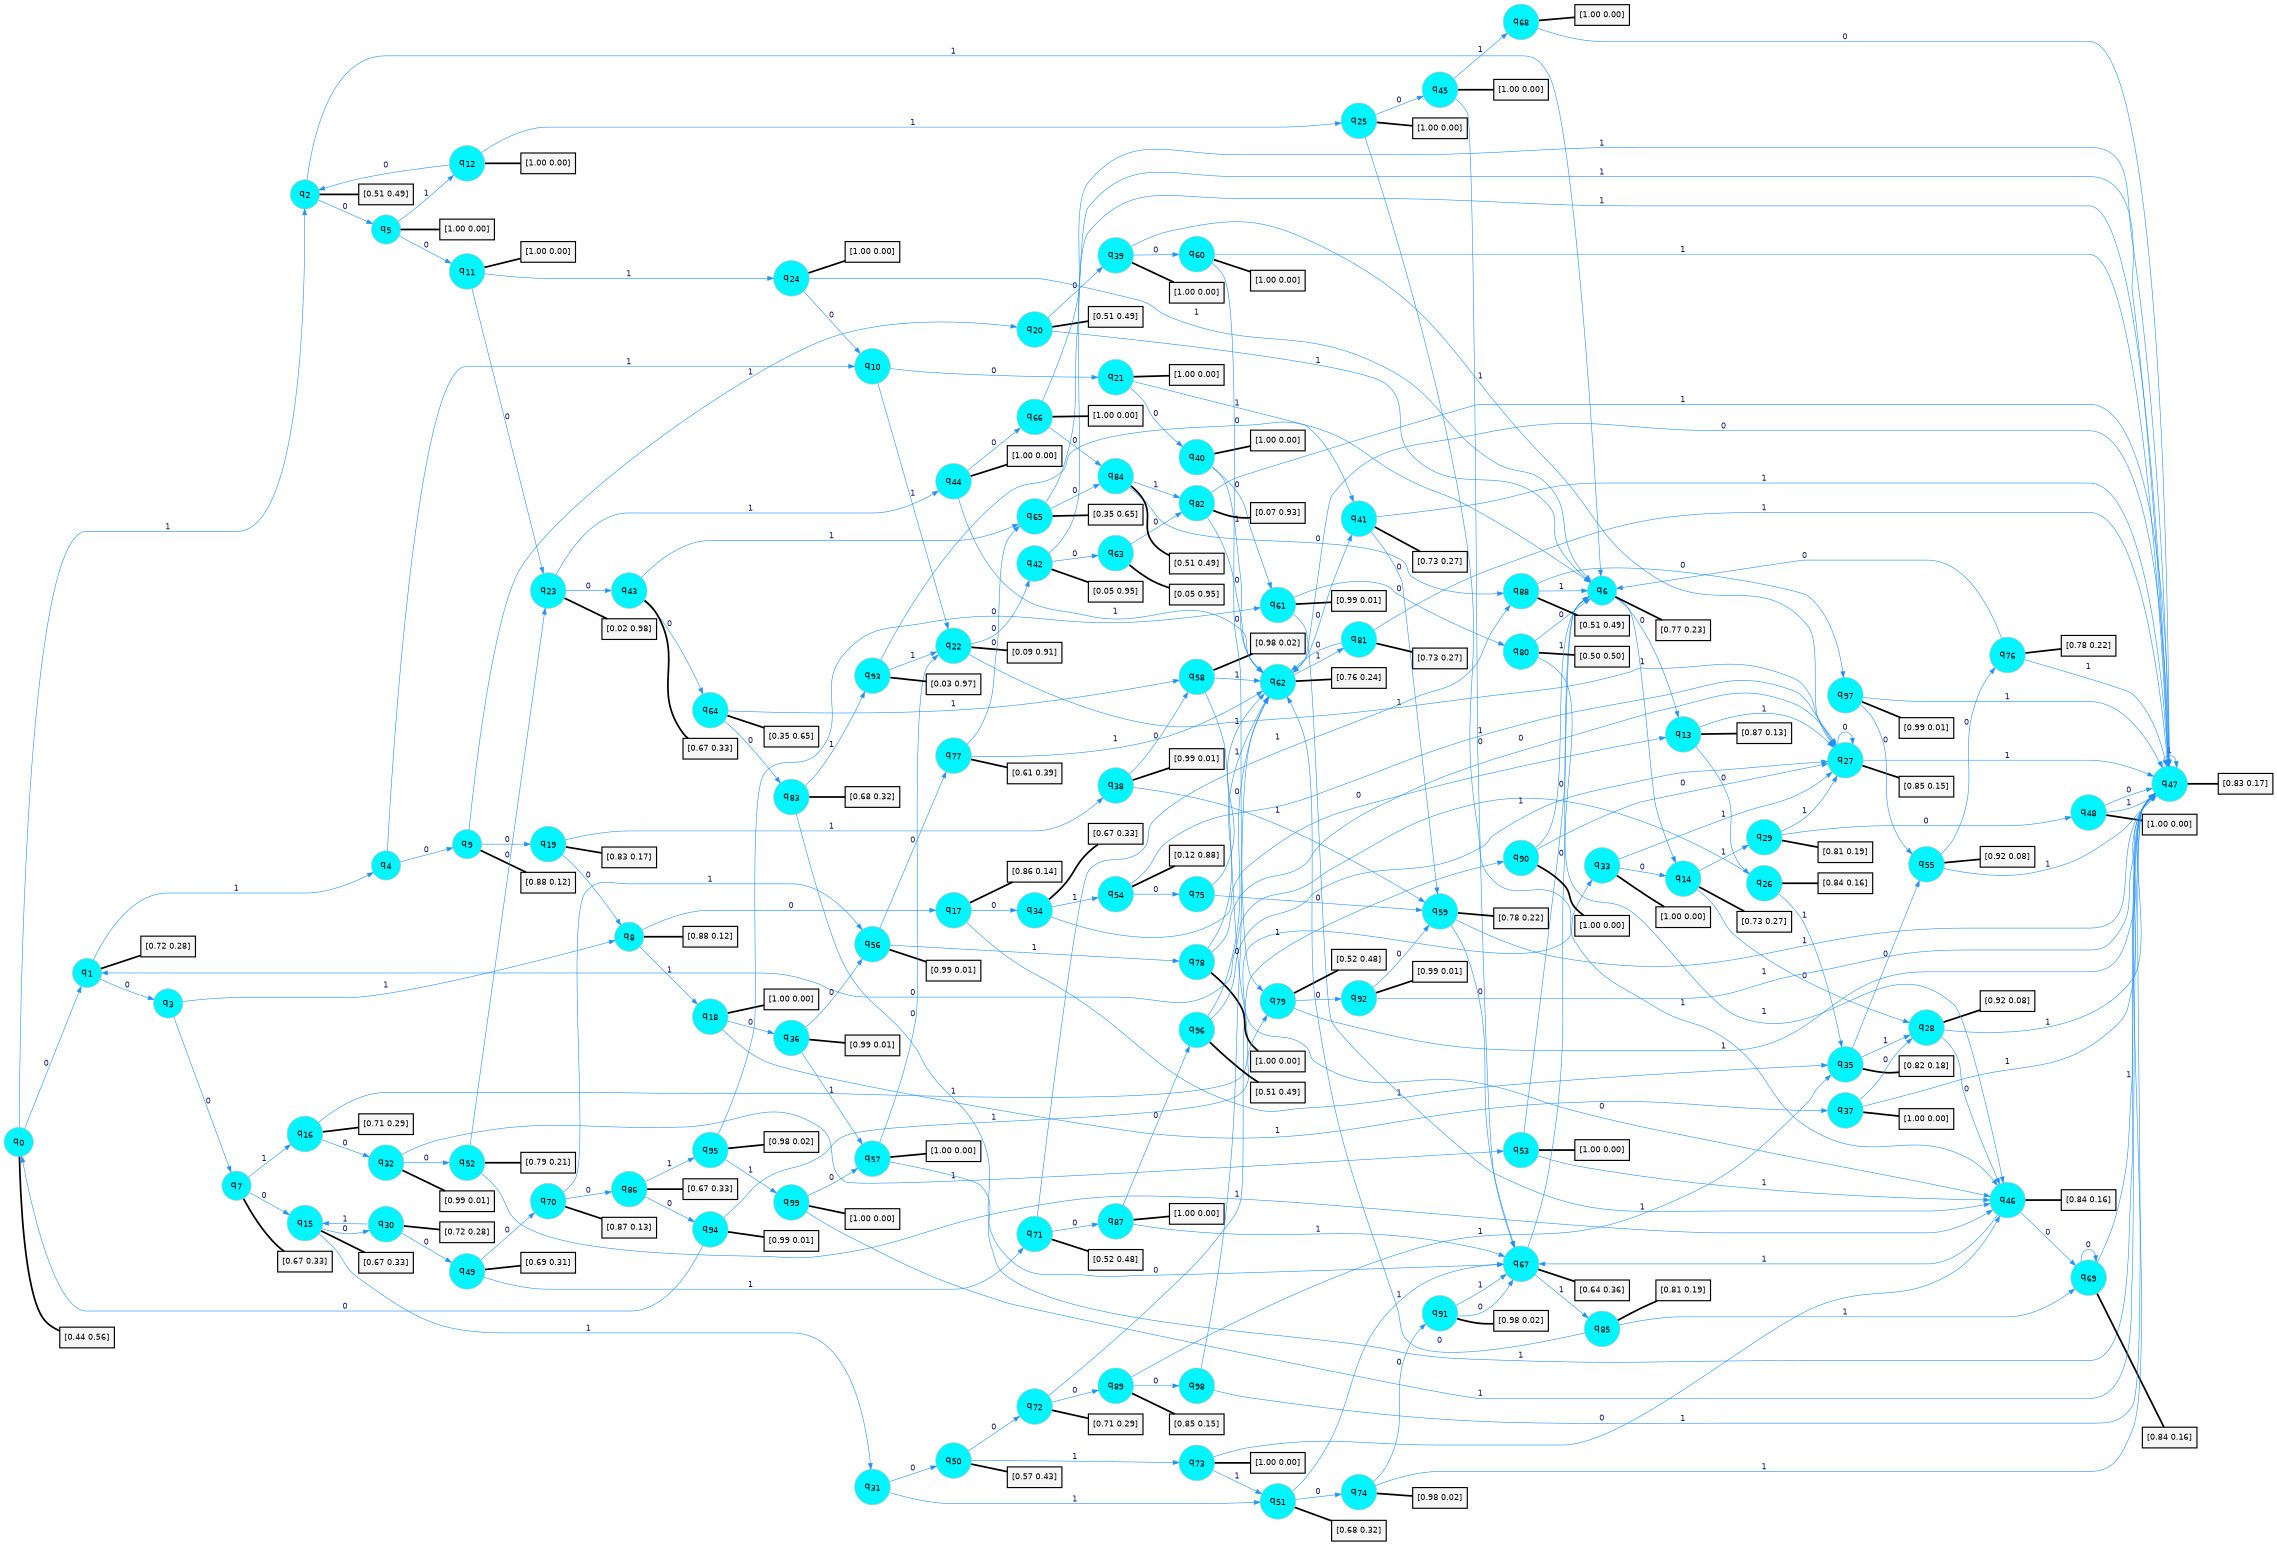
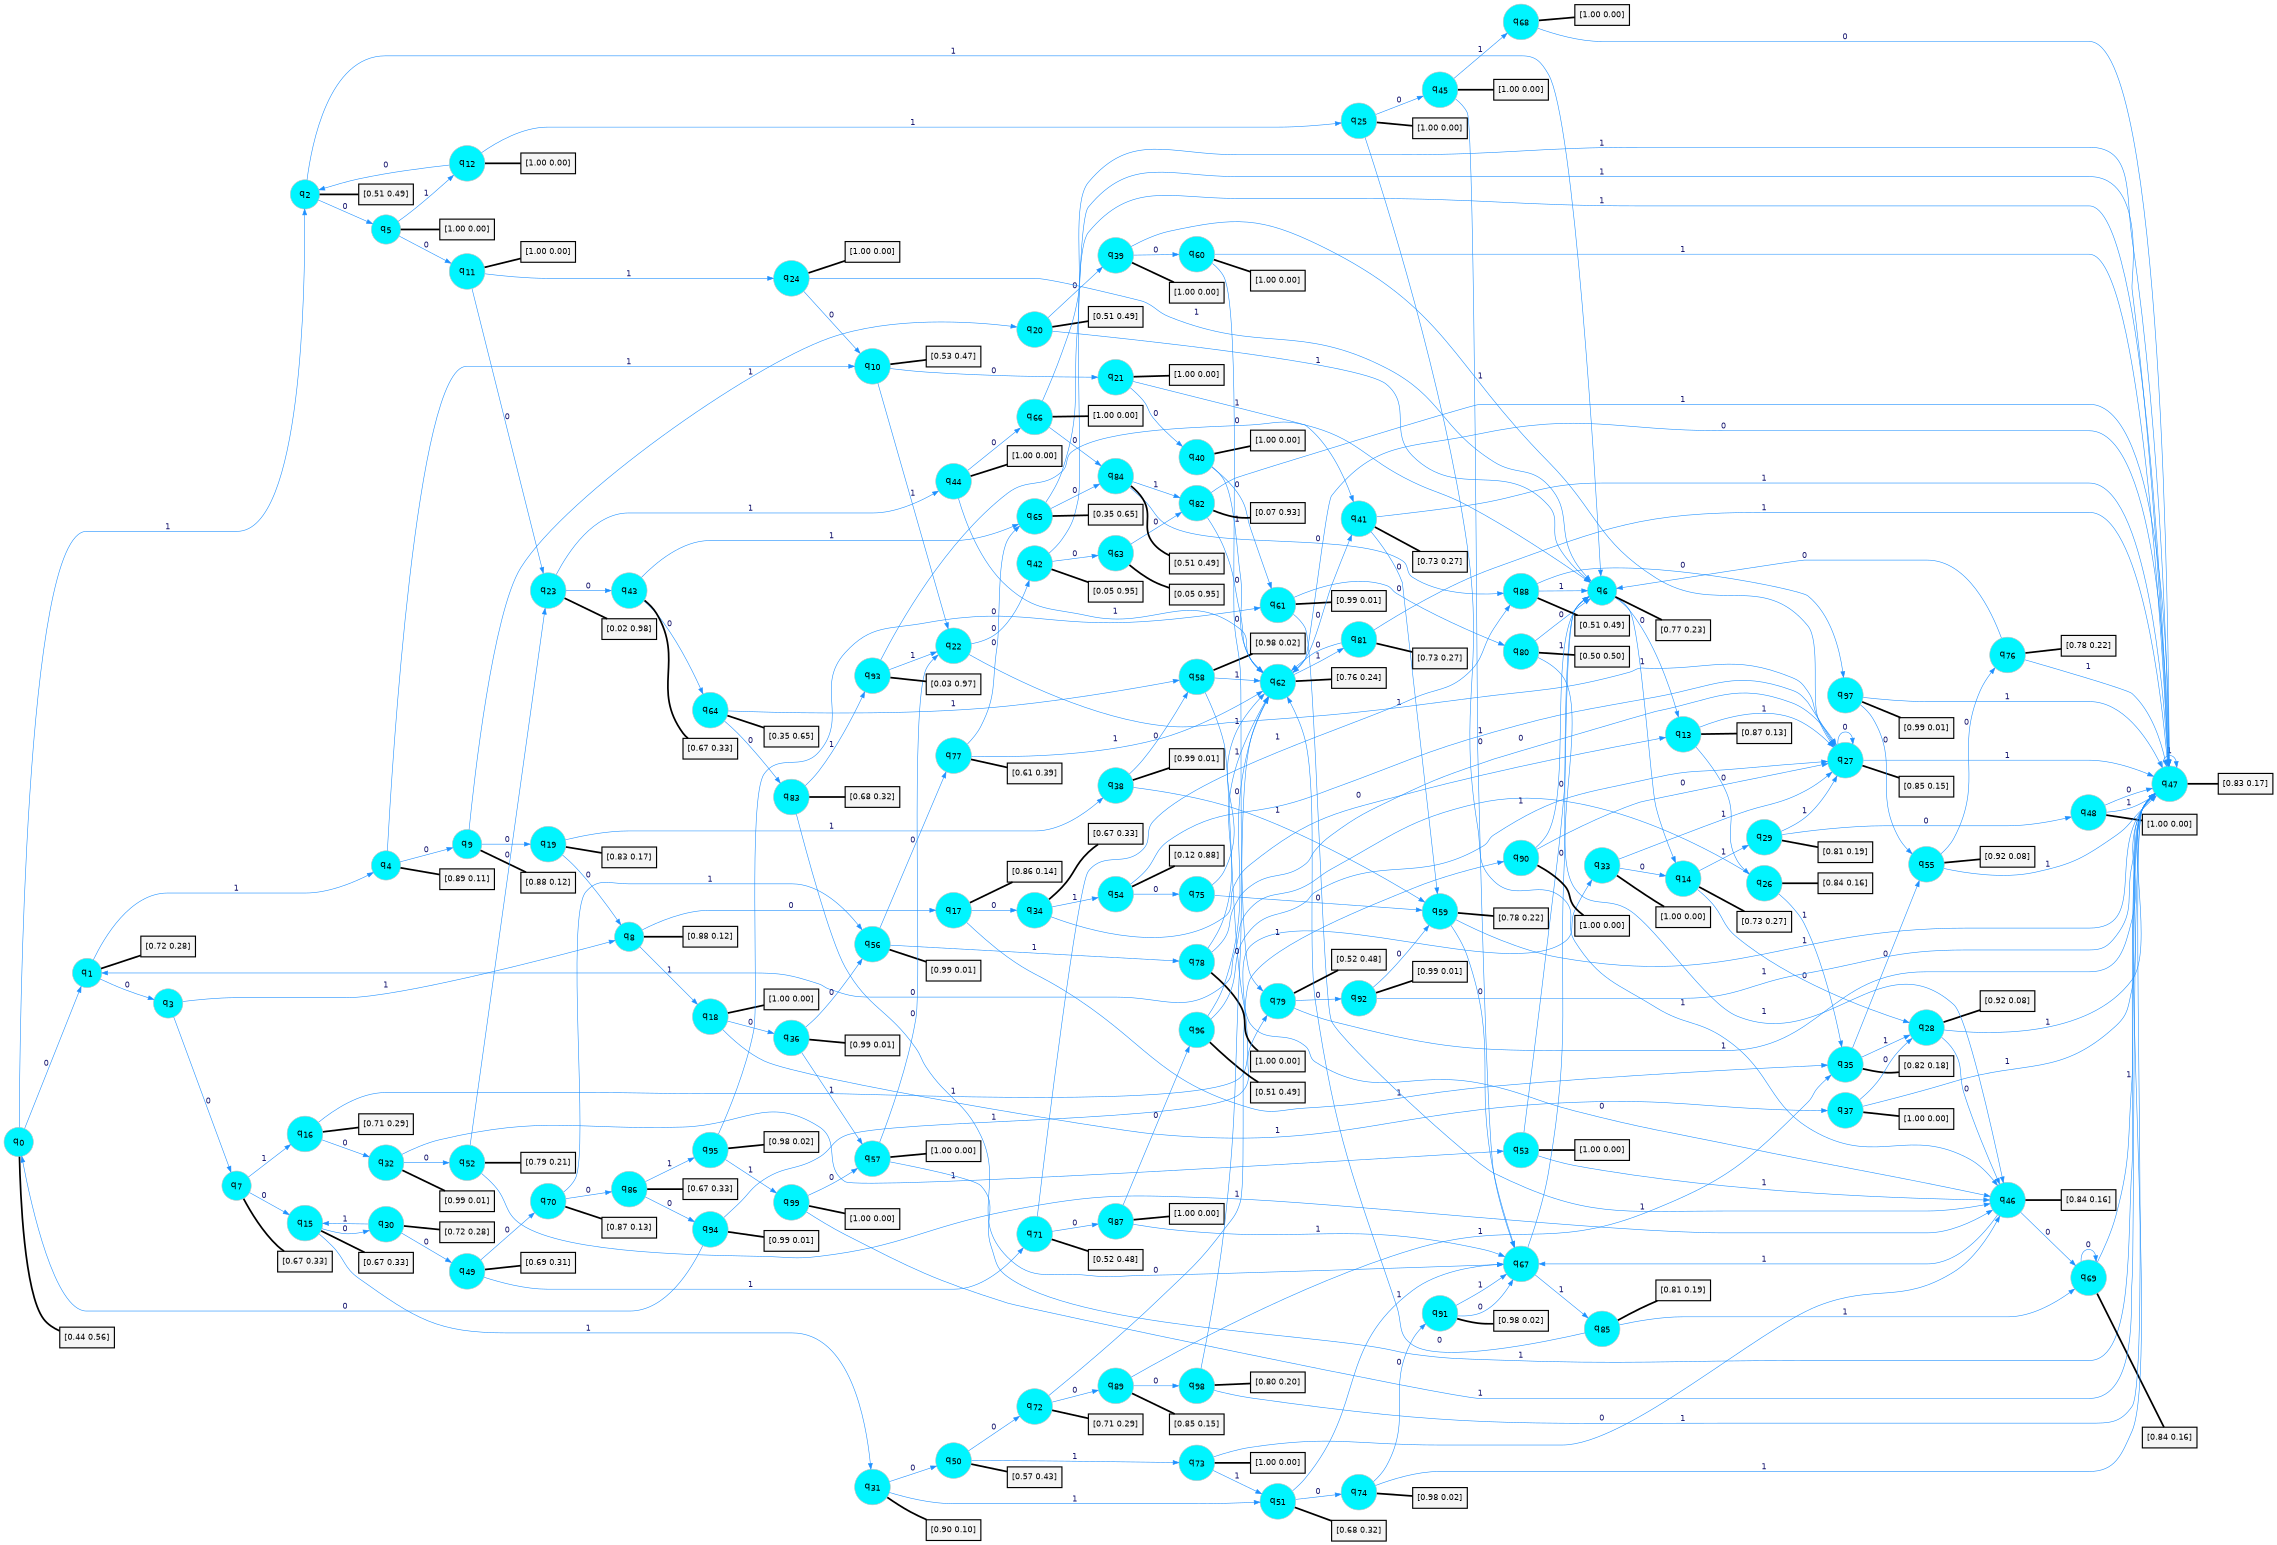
none -> (954, 357)
(1035, 653) -> none
none -> (467, 879)
(1602, 1290) -> none
none -> (1278, 1382)
none -> (954, 1530)
